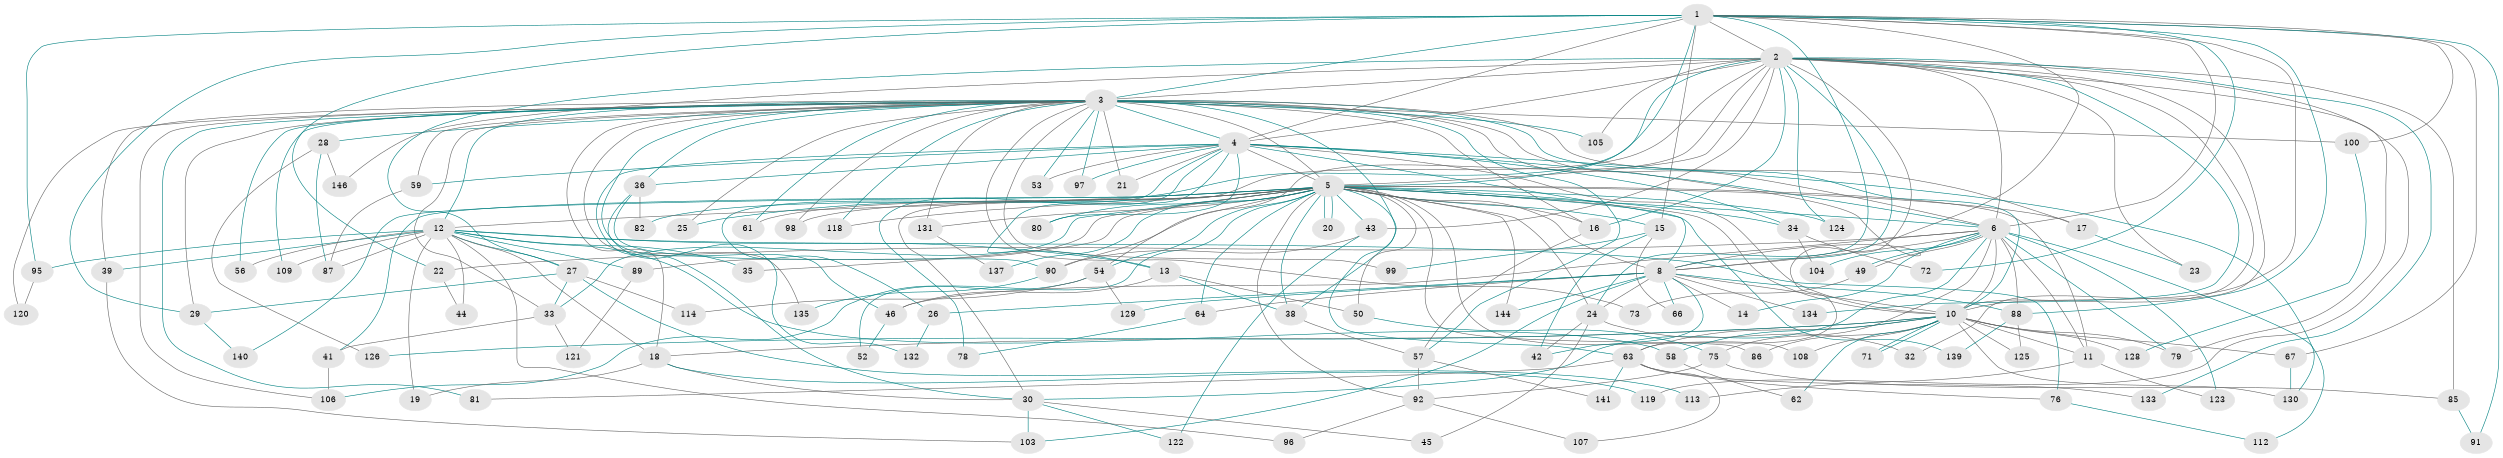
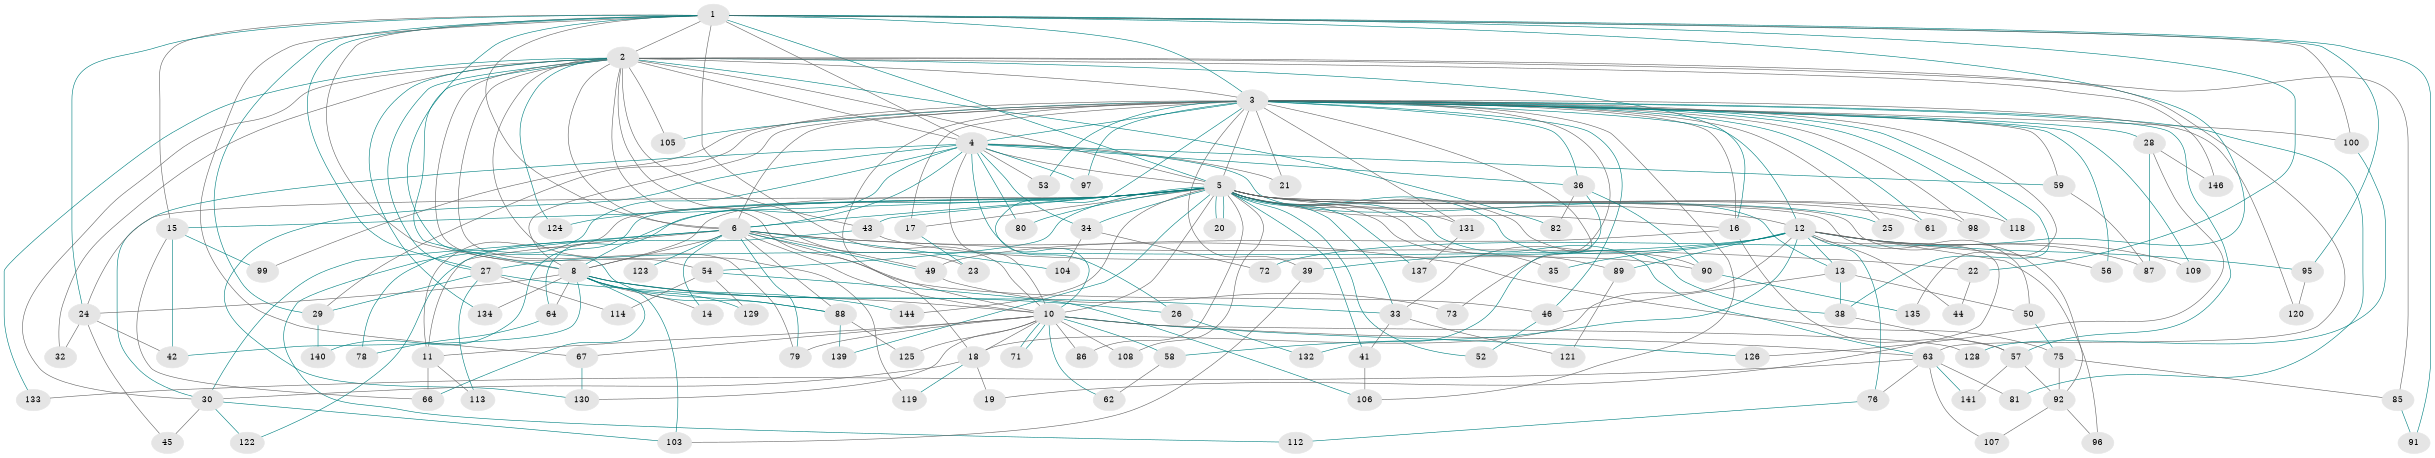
none -> (358, 39)
none -> (1369, 241)
(2133, 376) -> (428, 378)
